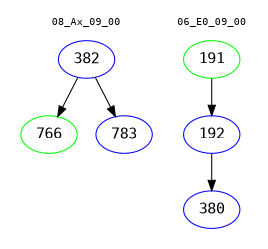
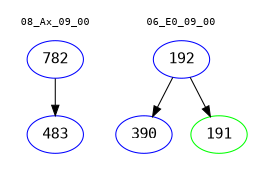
(87, 59) -> (55, 59)
(212, 92) -> (198, 92)
(49, 135) -> none
(124, 135) -> (55, 135)
(212, 210) -> (144, 135)
